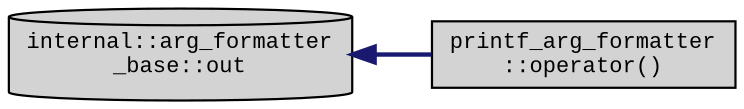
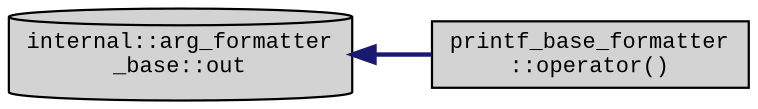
(584, 55) -> (590, 55)
